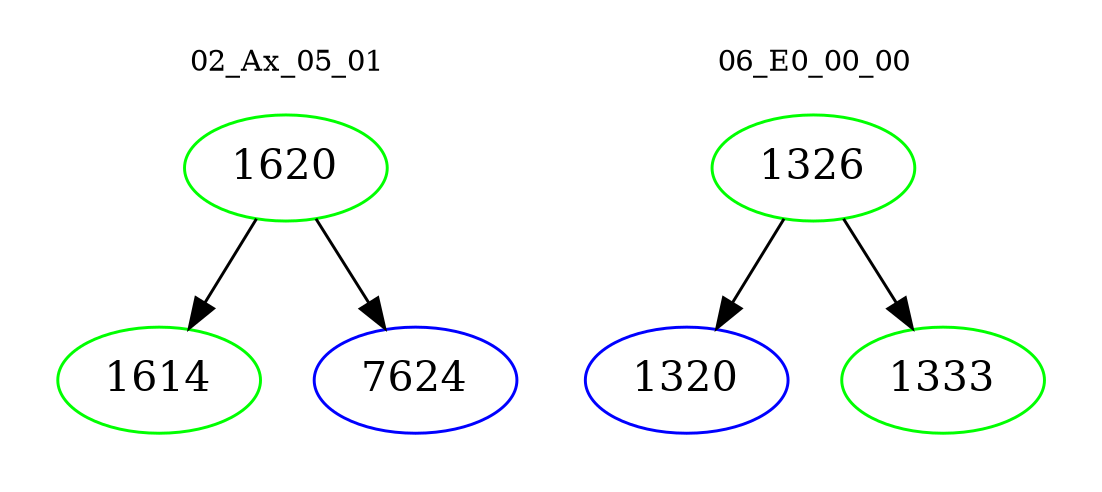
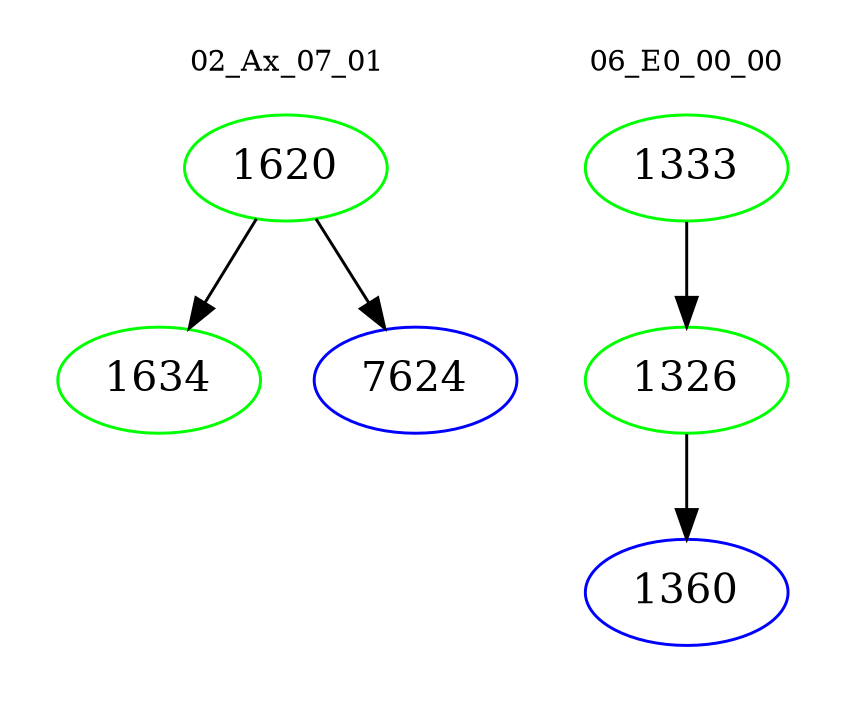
(287, 63) -> (287, 63)
(870, 261) -> (687, 260)
(159, 380) -> (159, 380)
(687, 380) -> (687, 592)
